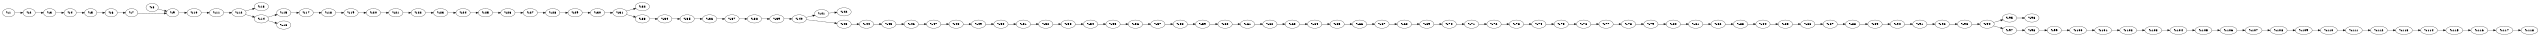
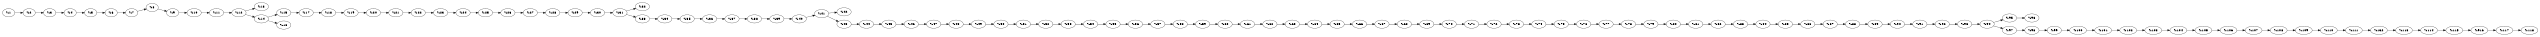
(151, 14) -> (141, 10)
(821, 21) -> (832, 18)
(2379, 30) -> (2379, 30)
(2479, 30) -> (2479, 30)
